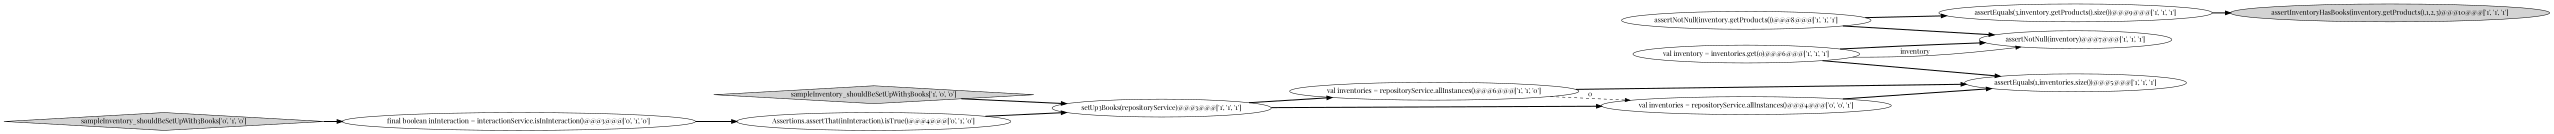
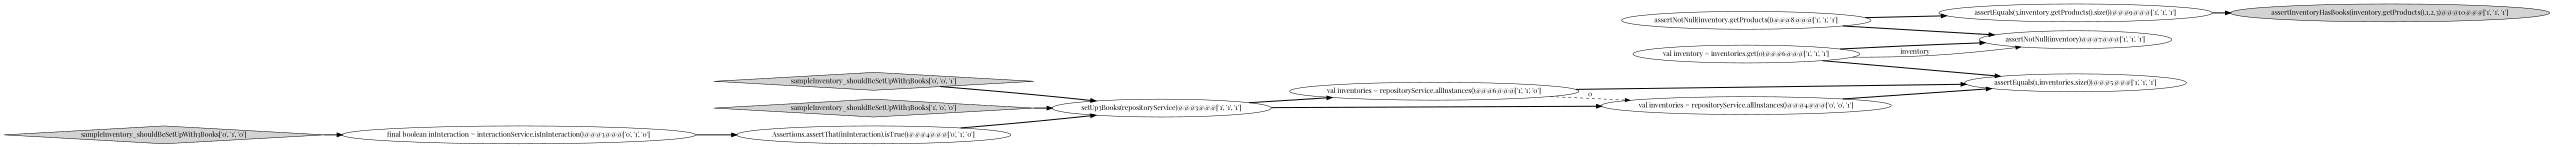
none -> (874, 81)
